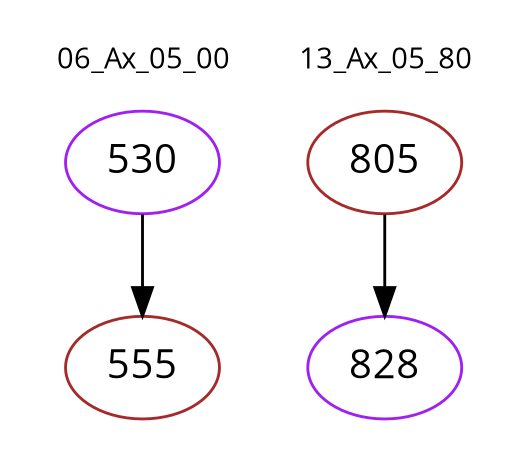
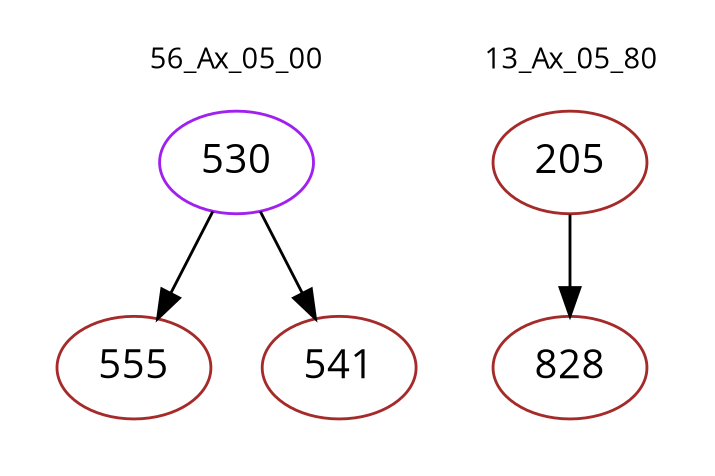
(144, 61) -> (237, 61)
(385, 162) -> (570, 162)
none -> (339, 368)
(385, 368) -> (570, 368)
